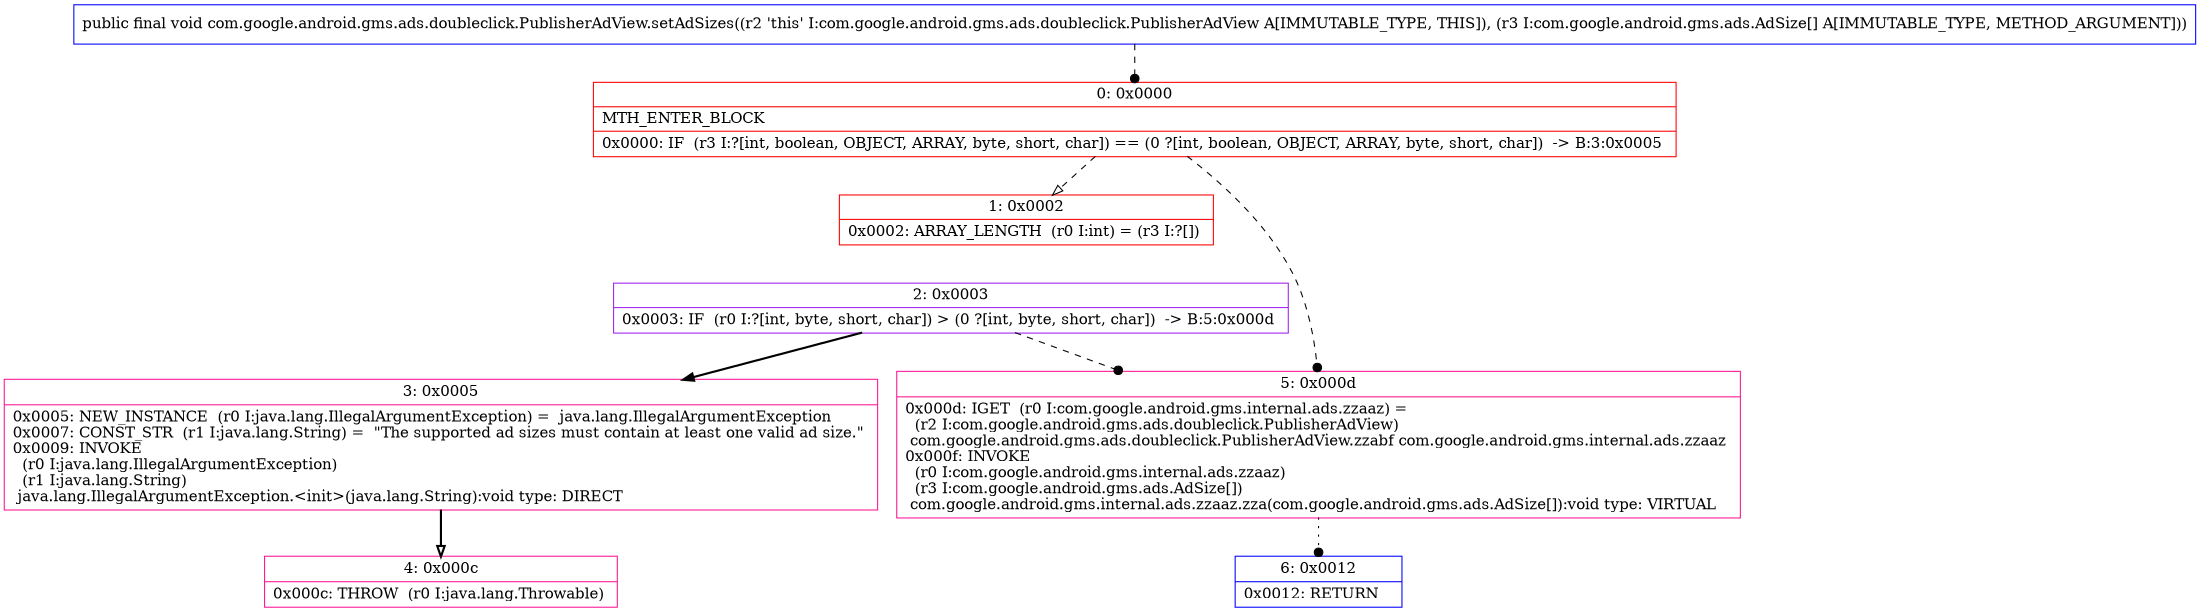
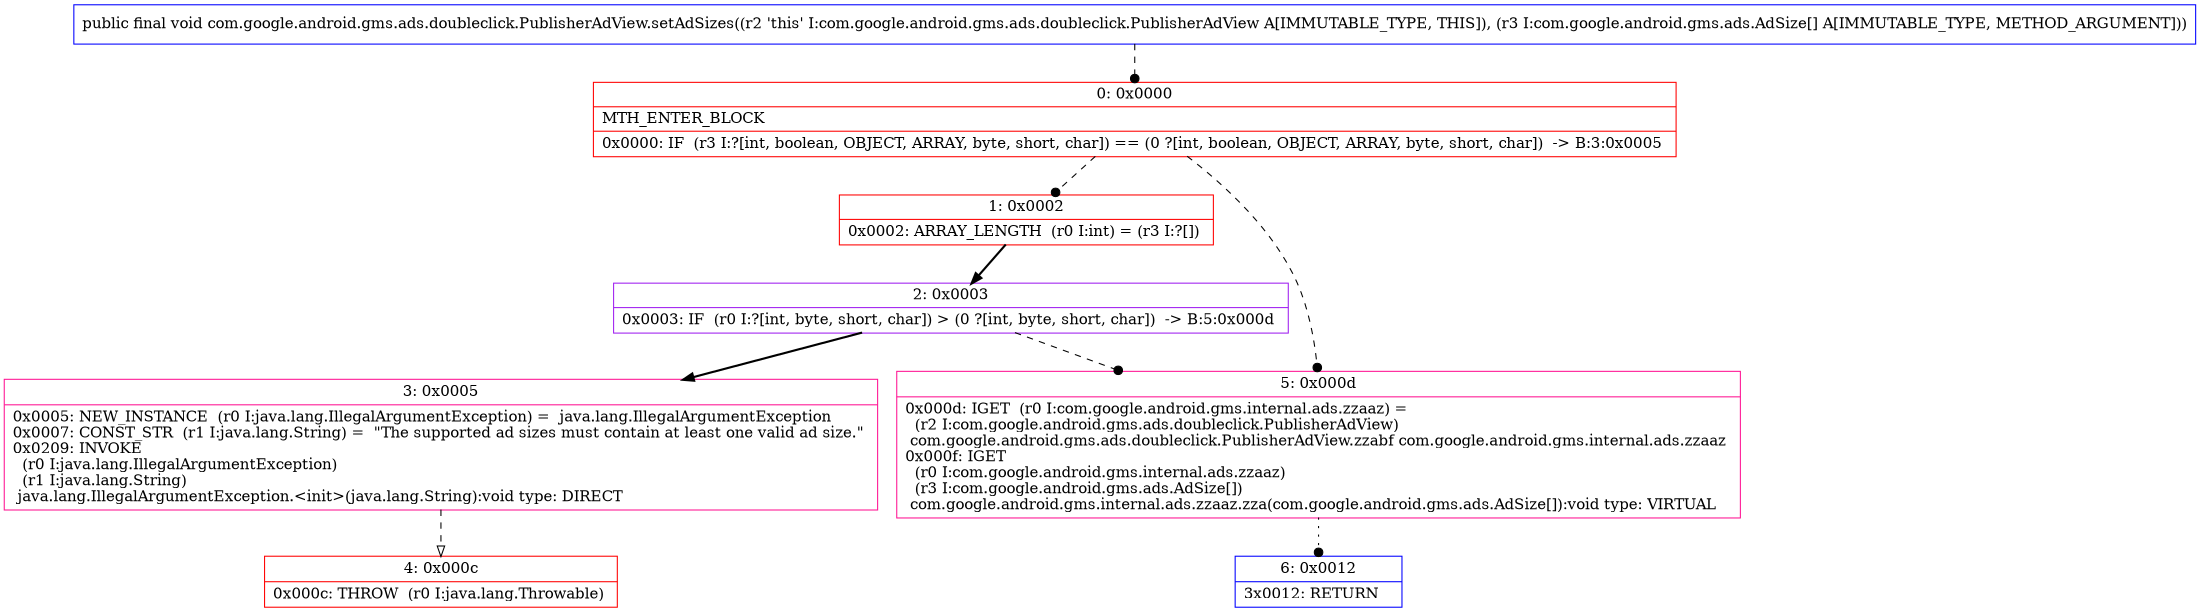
(1078, 172) -> (1078, 172)
none -> (992, 260)
(82, 449) -> (82, 449)
(973, 457) -> (960, 457)
(441, 528) -> (441, 528)
(441, 582) -> (441, 582)
(1319, 594) -> (1319, 594)
